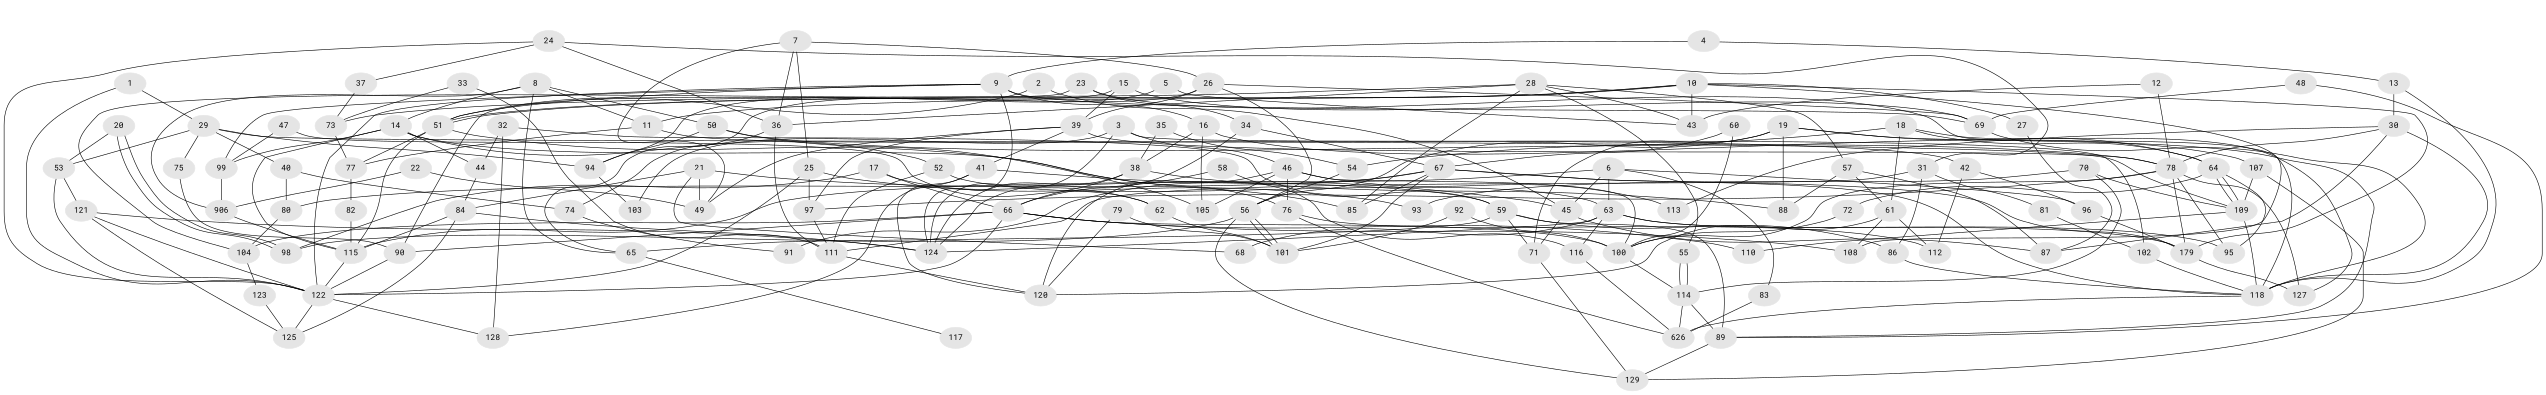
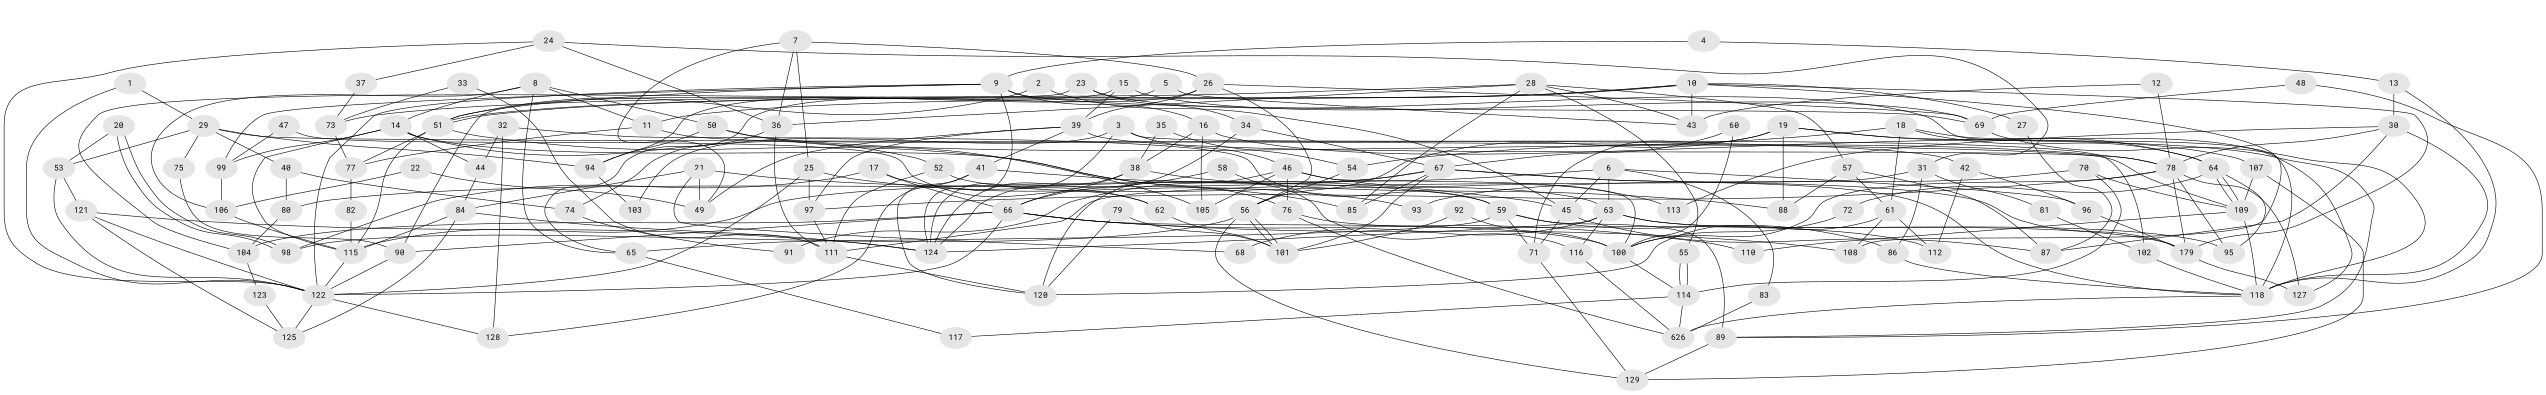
(221, 211) -> (221, 211)
(1702, 317) -> (1337, 316)
